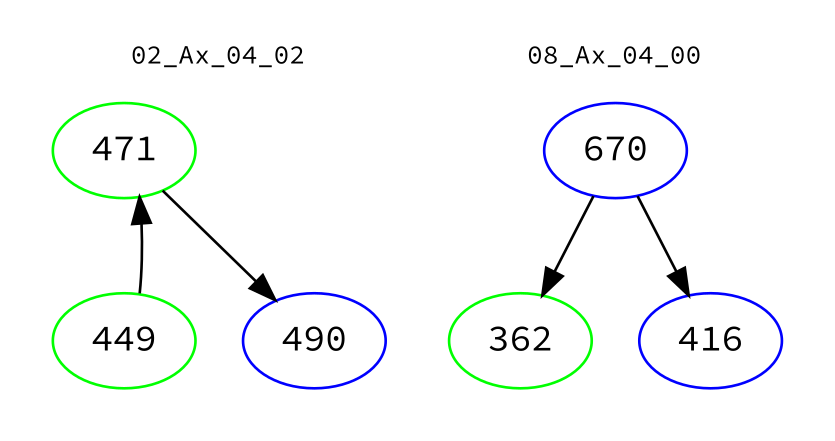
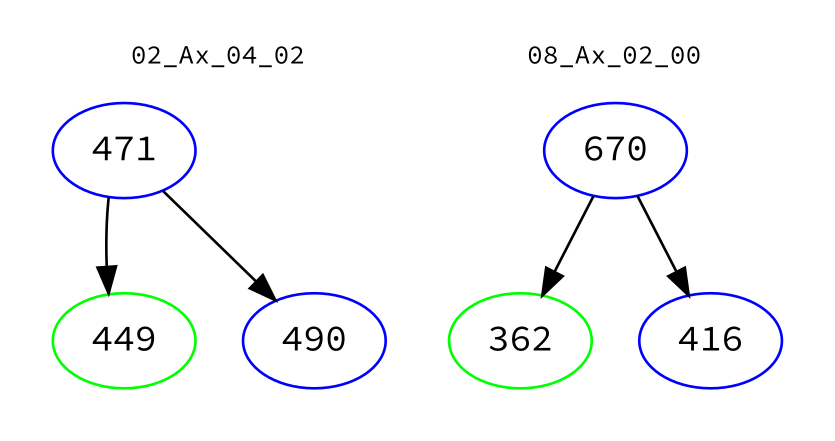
(616, 57) -> (616, 57)
(124, 151) -> (124, 151)
(142, 259) -> (107, 232)
